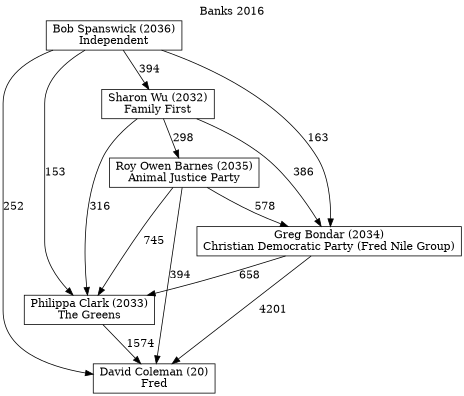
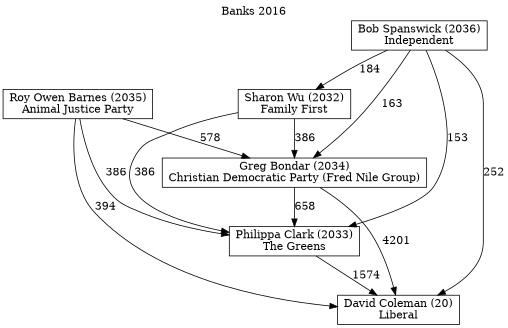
(150, 70) -> (370, 70)
(170, 135) -> none
(100, 207) -> (145, 173)
(154, 241) -> (116, 173)
(154, 378) -> (399, 310)
